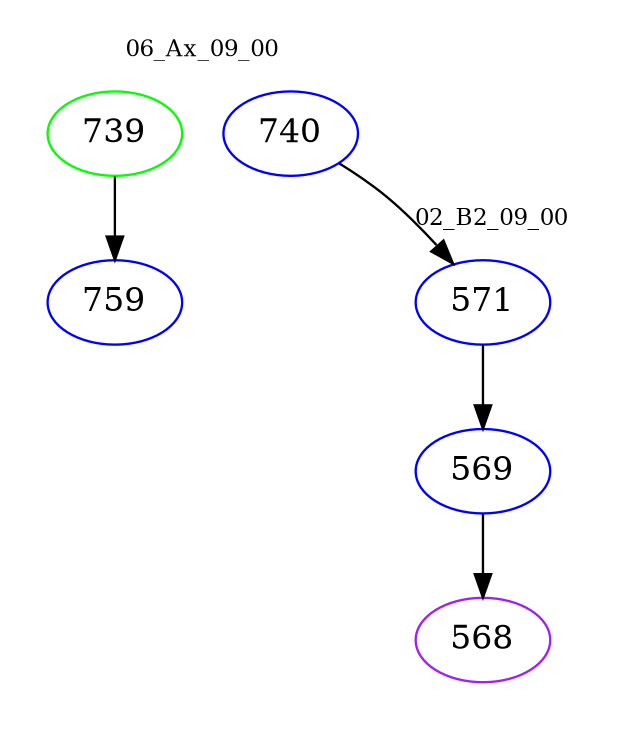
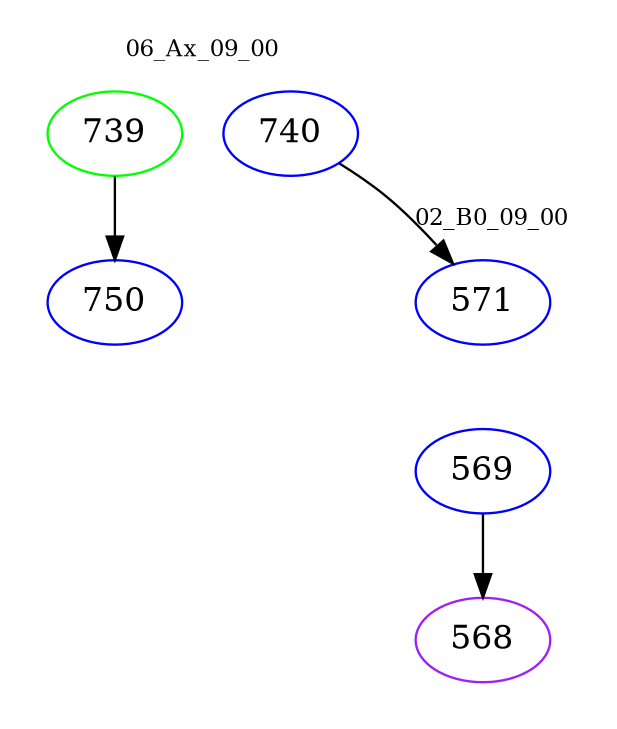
(492, 219) -> (492, 219)
(115, 302) -> (115, 302)
(483, 375) -> none
